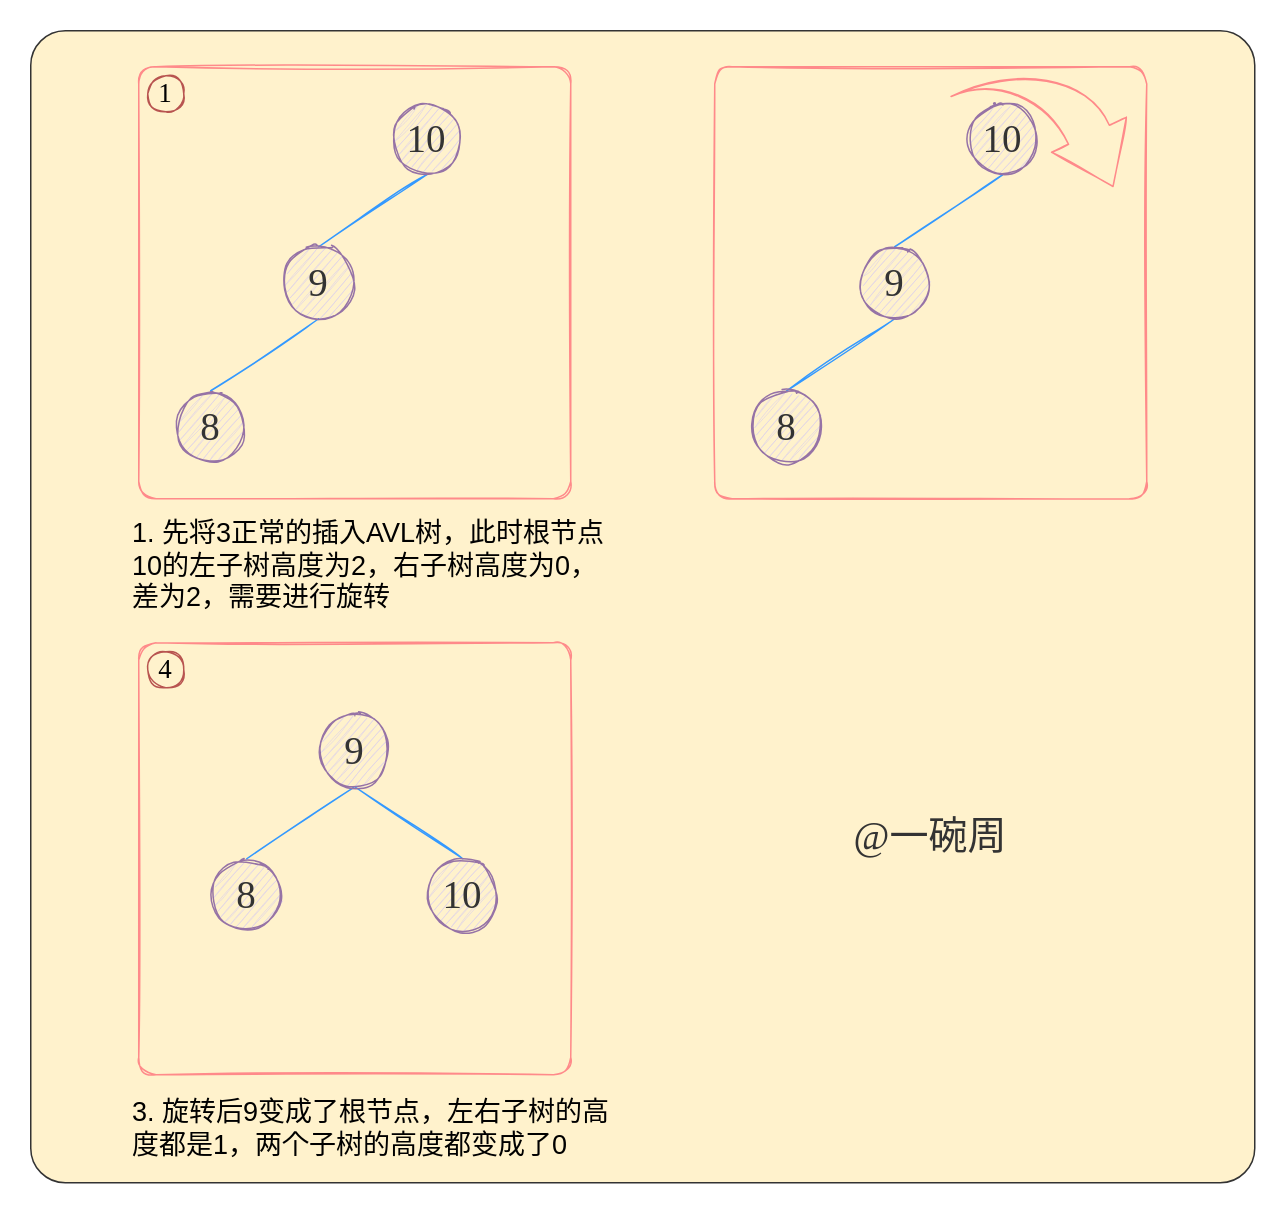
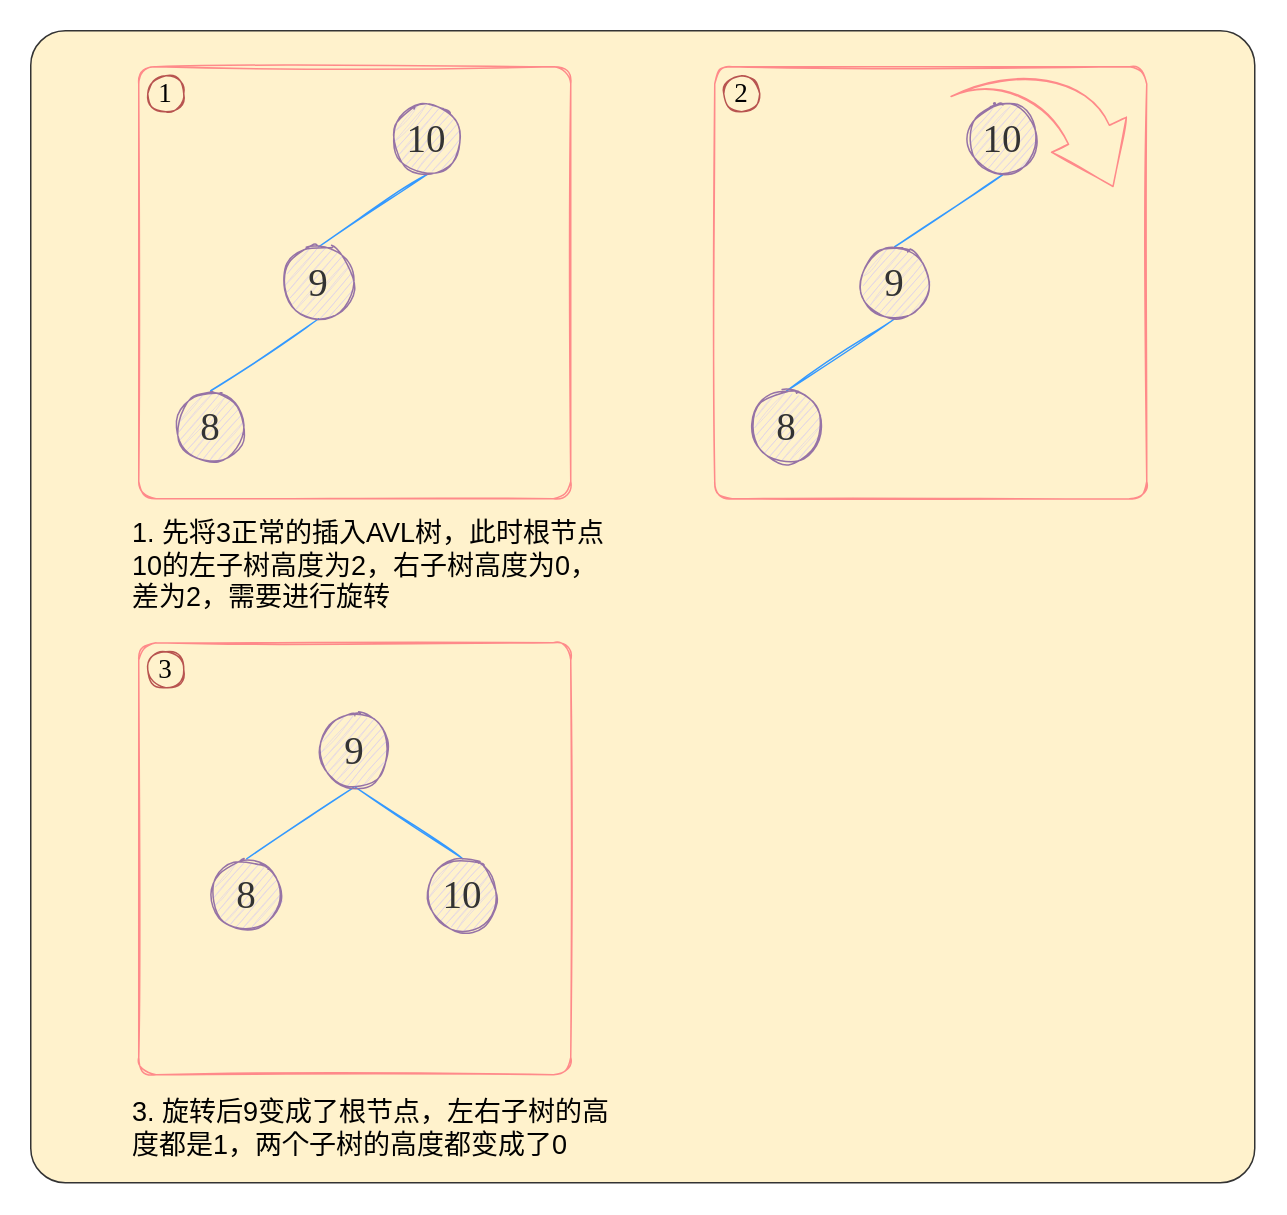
none -> (742, 94)
(166, 670) -> (166, 670)
(931, 836) -> none
